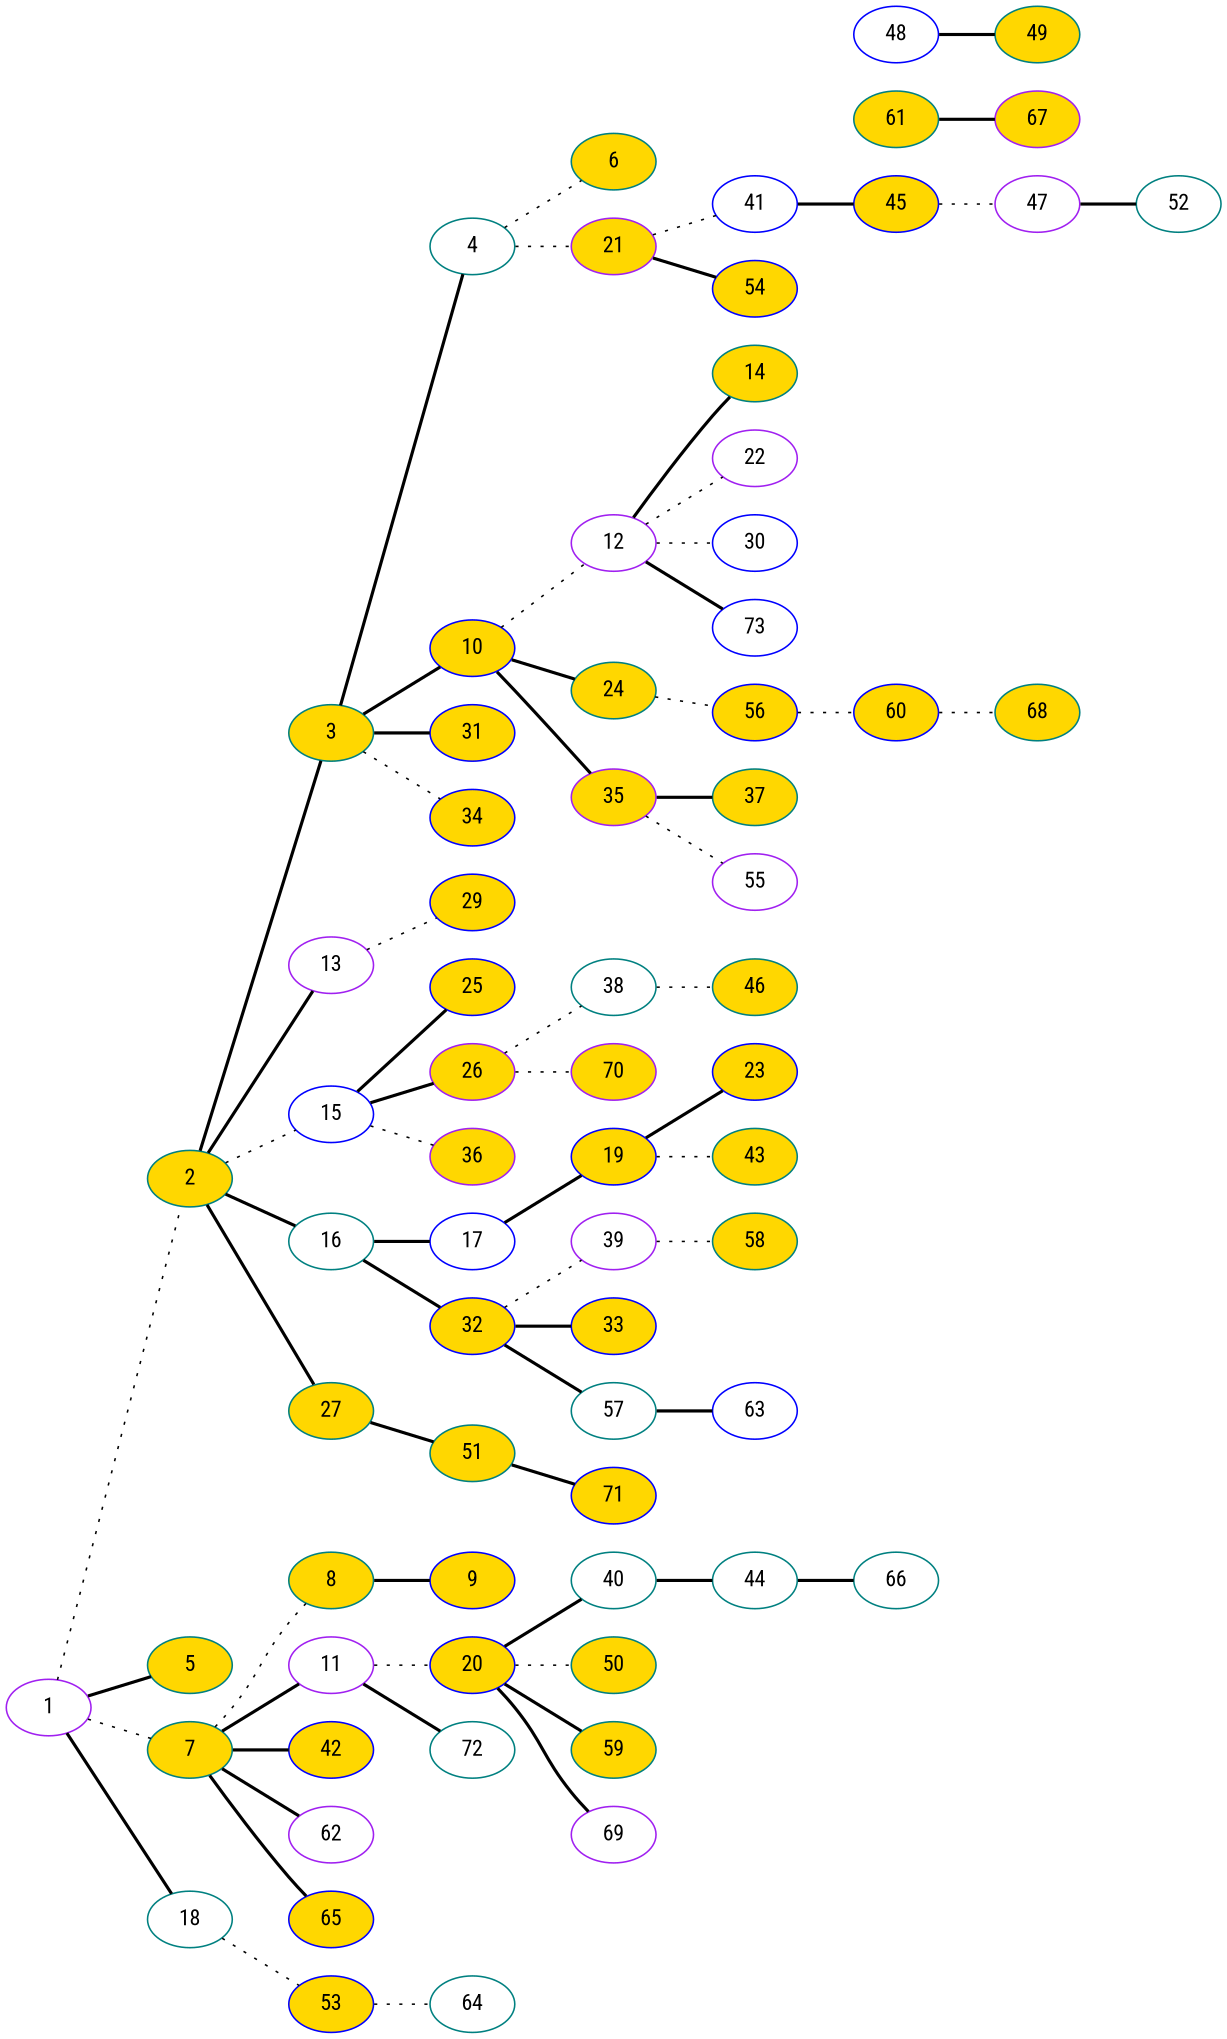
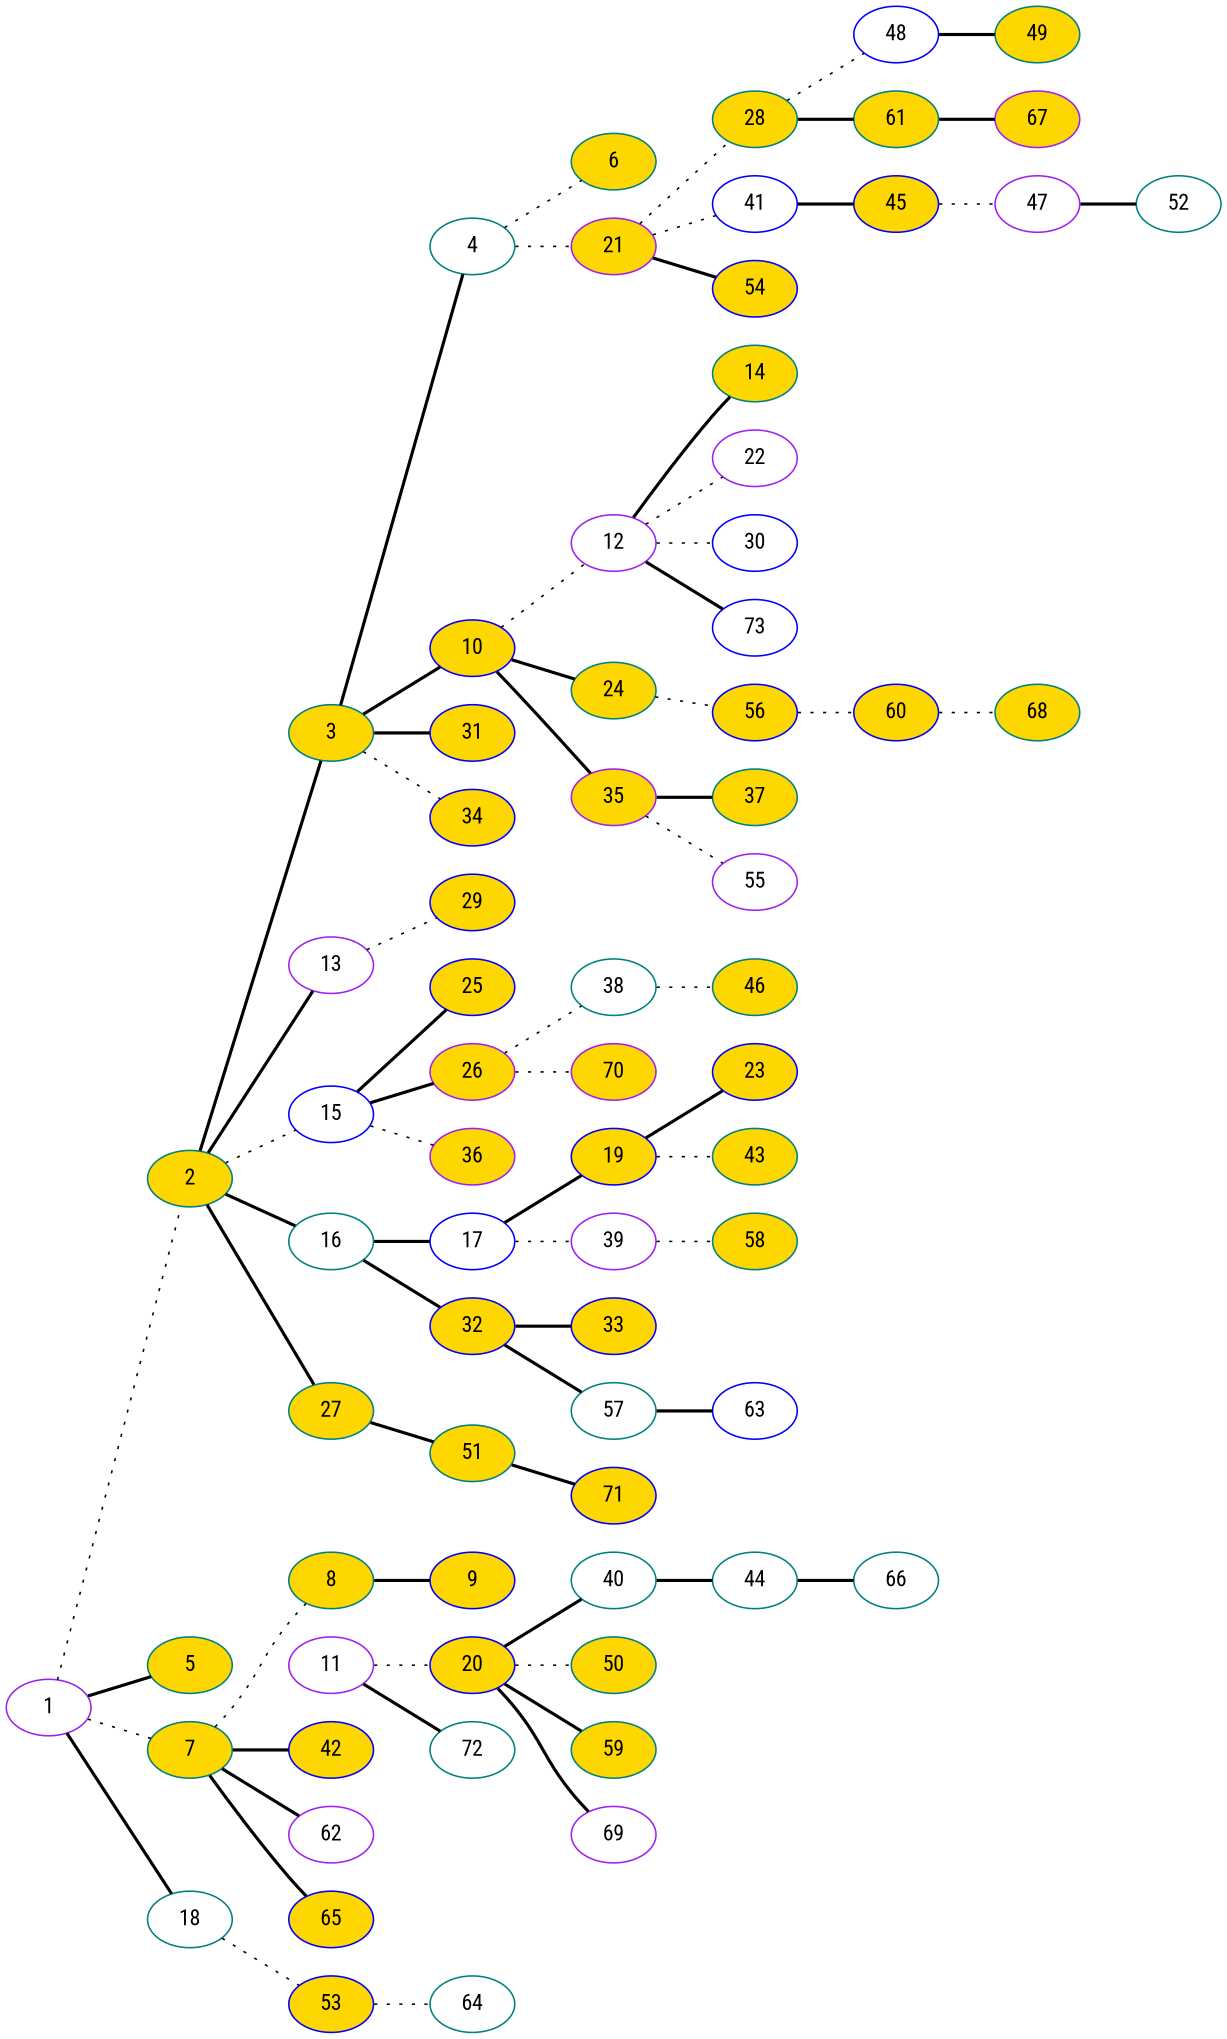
none -> (755, 119)
(543, 1284) -> (543, 1241)
(261, 1708) -> none
